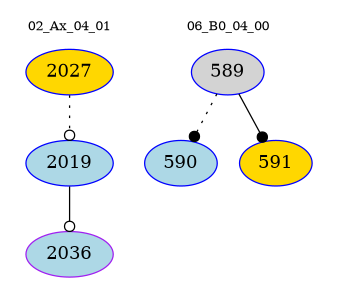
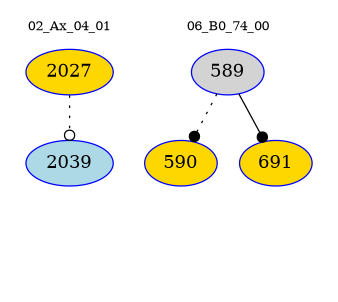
(228, 27) -> (228, 27)
(70, 163) -> (70, 163)
(181, 163) -> (181, 163)
(276, 163) -> (276, 163)
(70, 254) -> none
